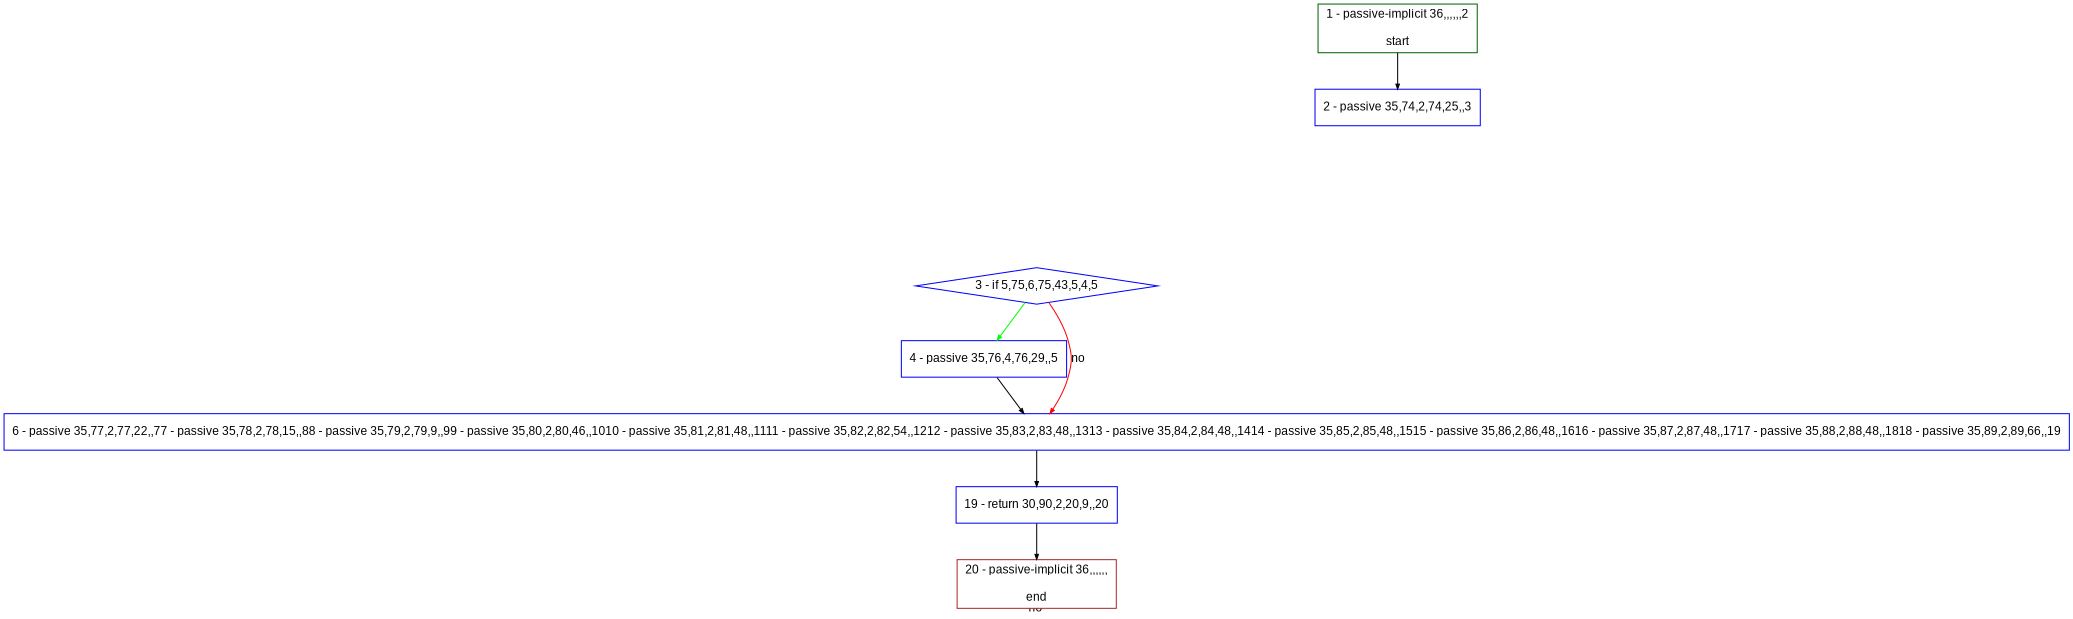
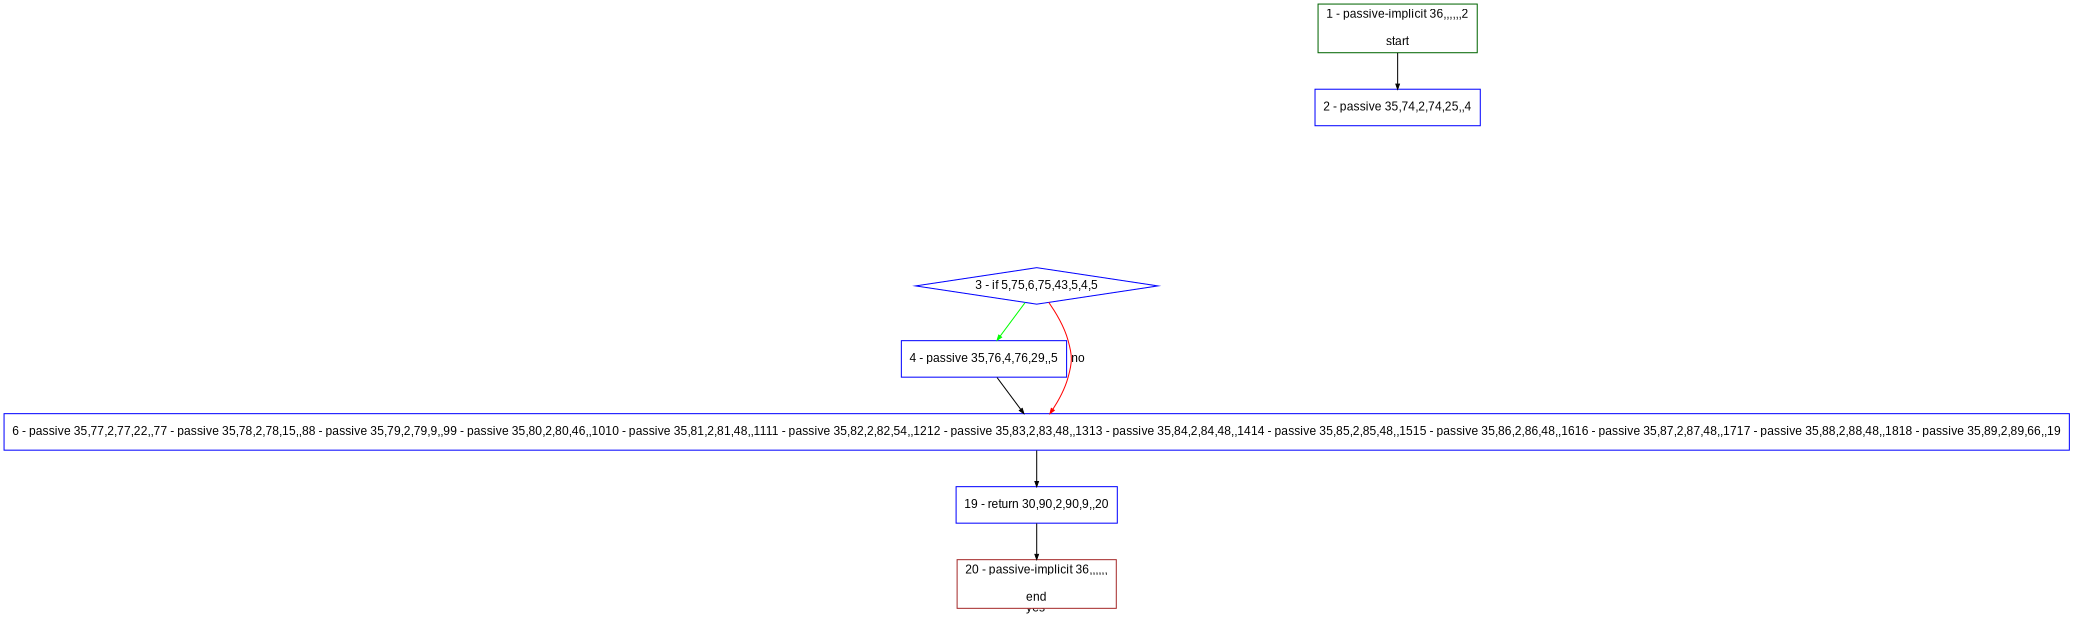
(1398, 107) -> (1398, 107)
(1037, 505) -> (1037, 505)
(1036, 608) -> (1036, 608)
